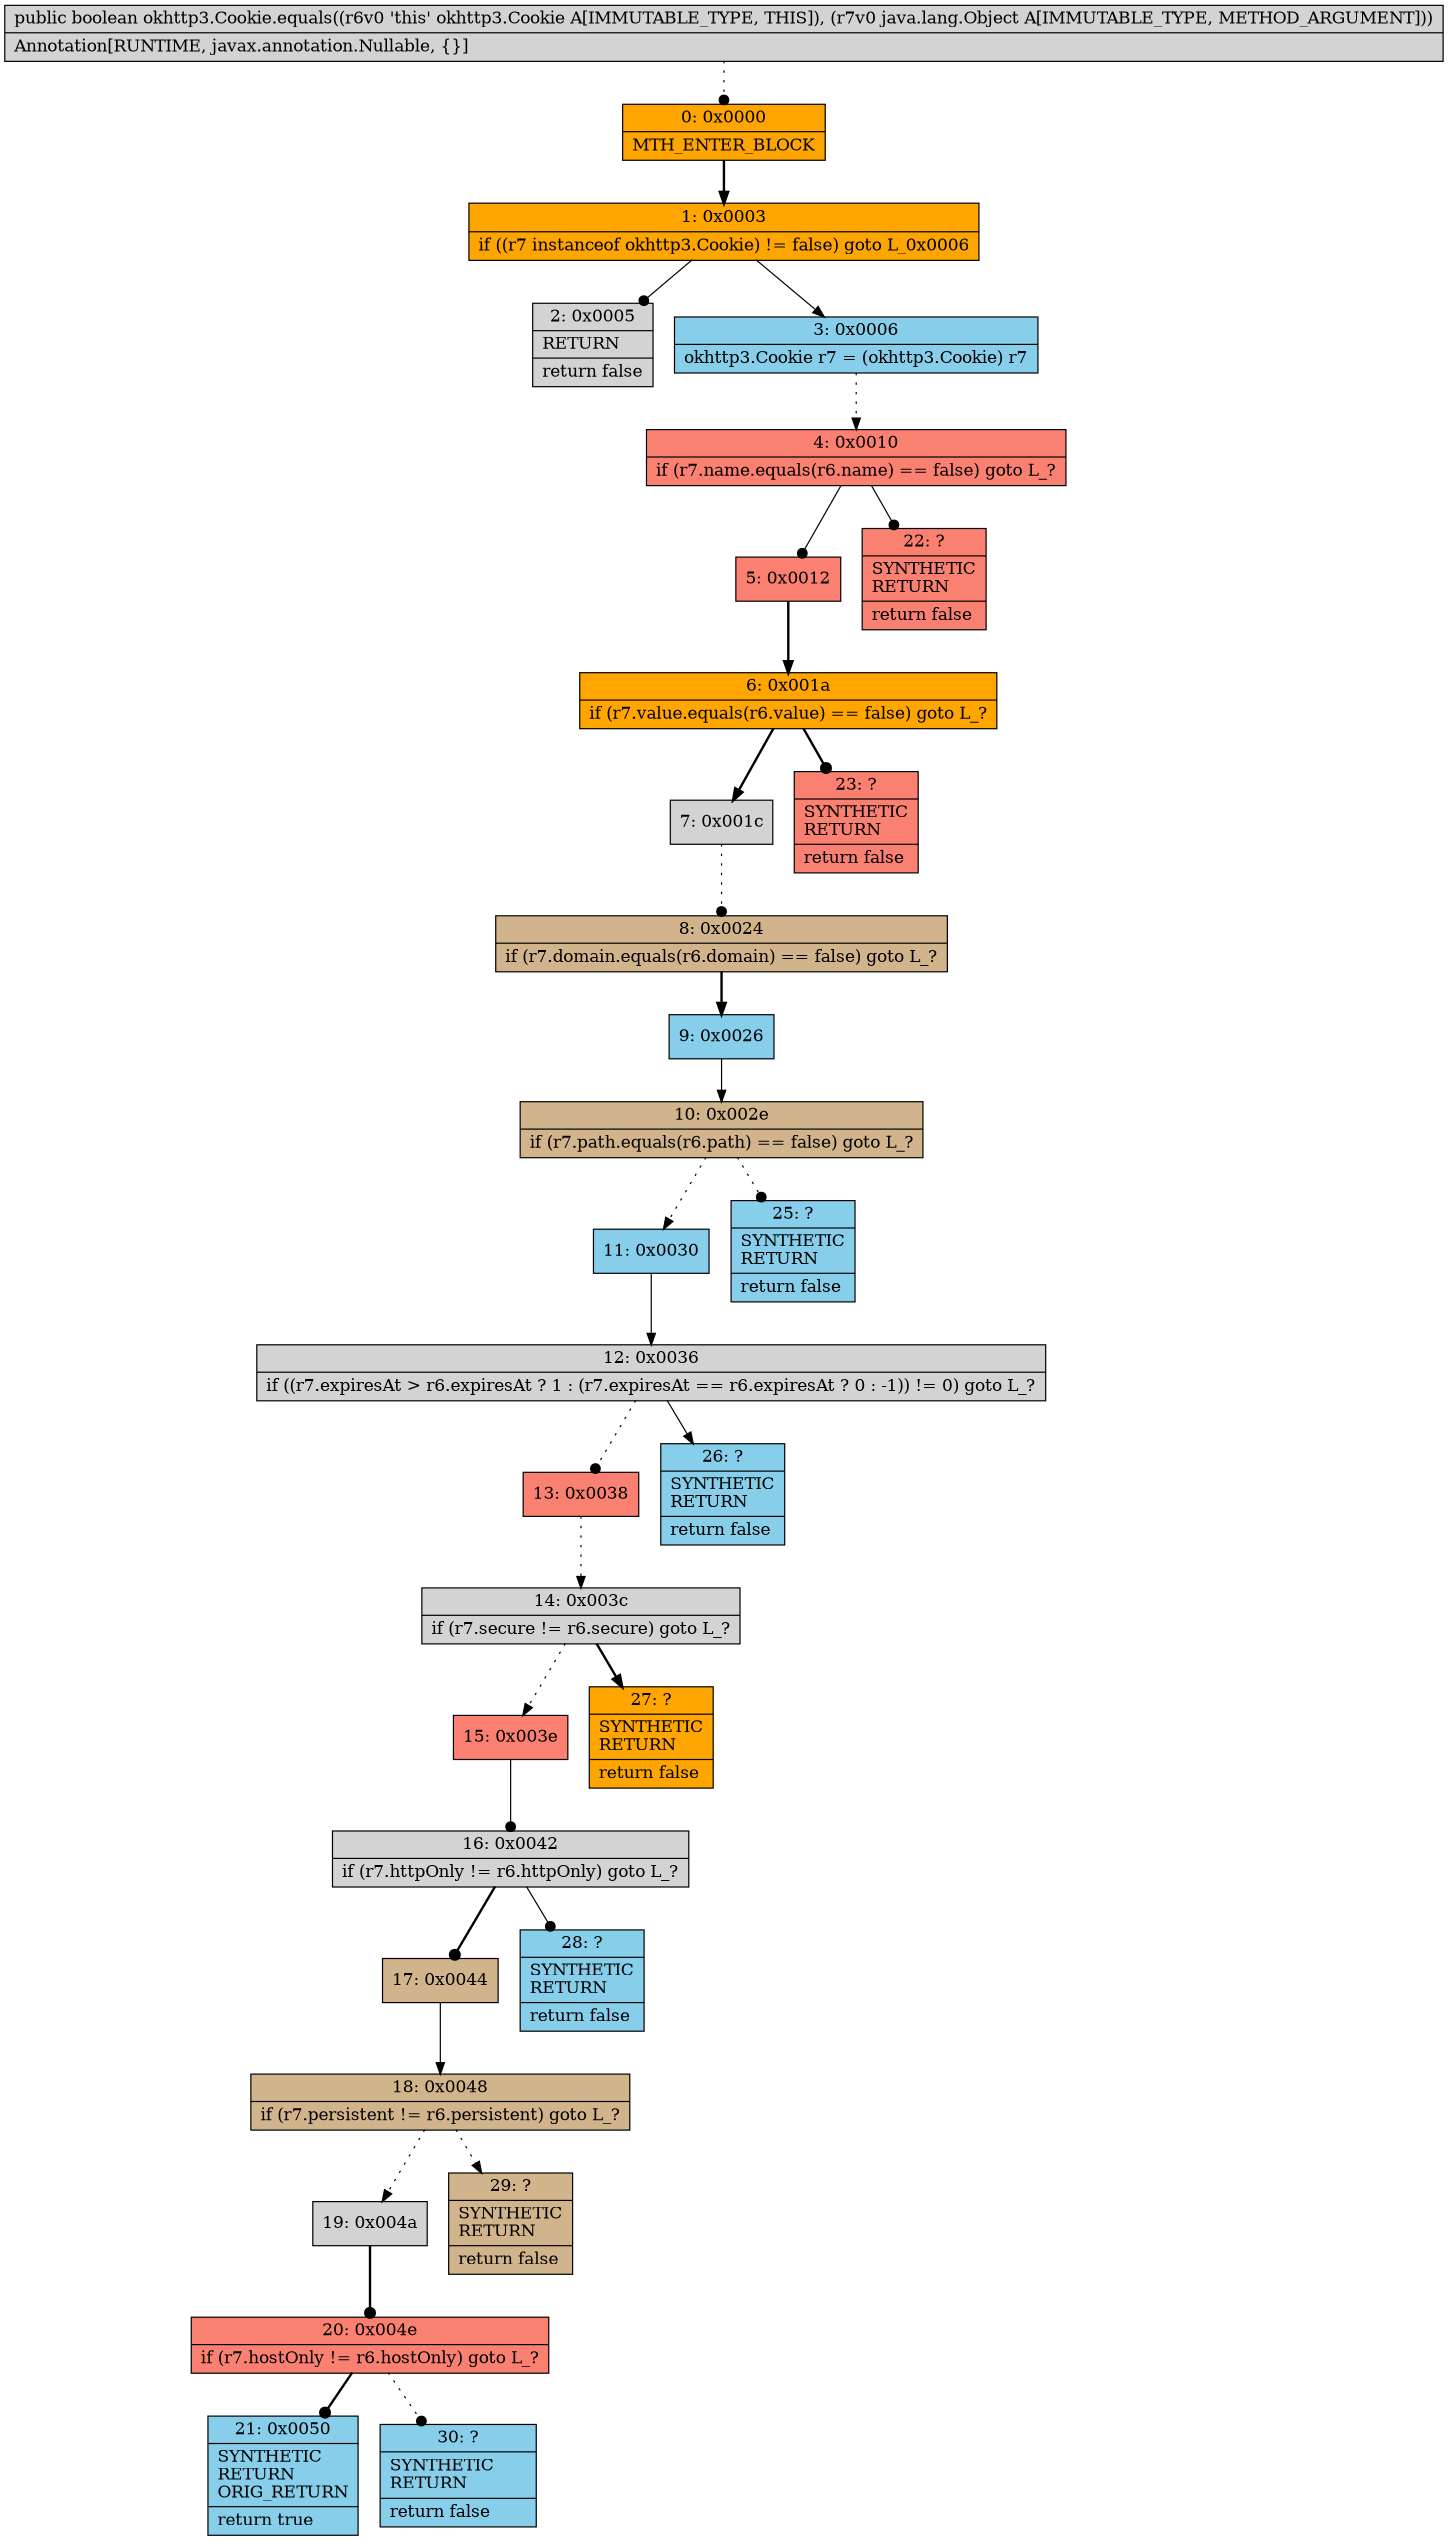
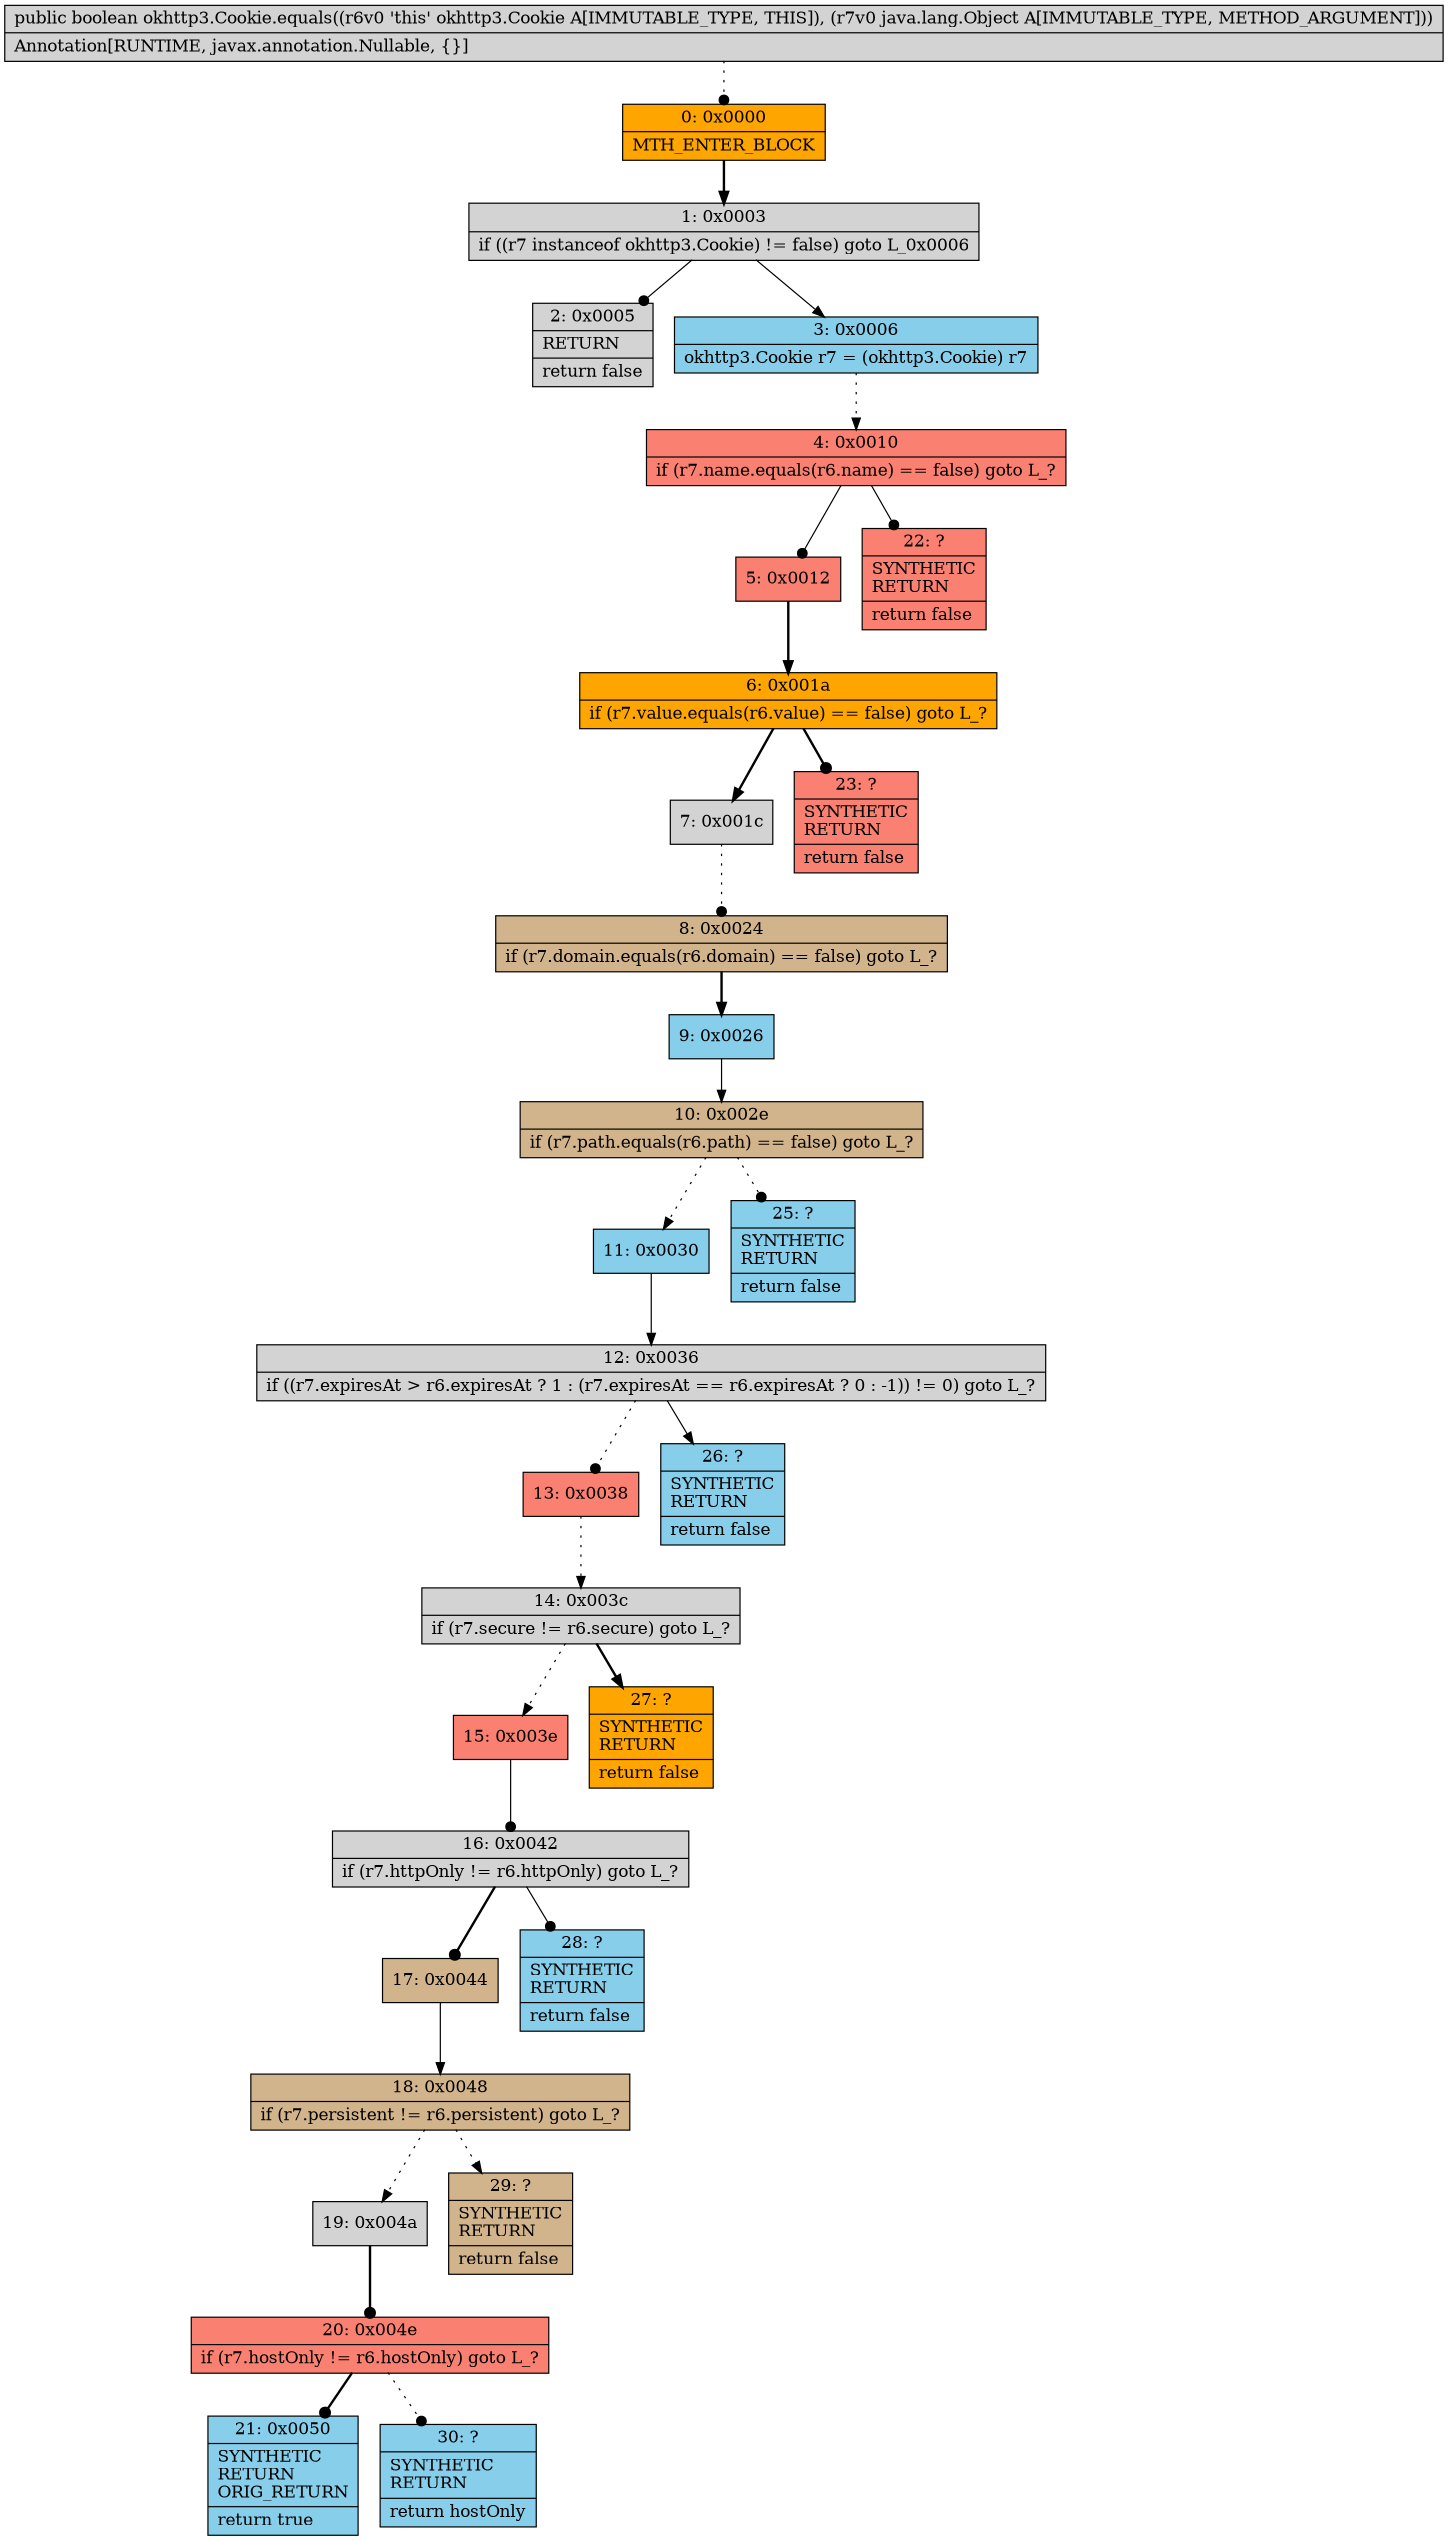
(724, 232) -> (724, 232)
(440, 2512) -> (458, 2512)
